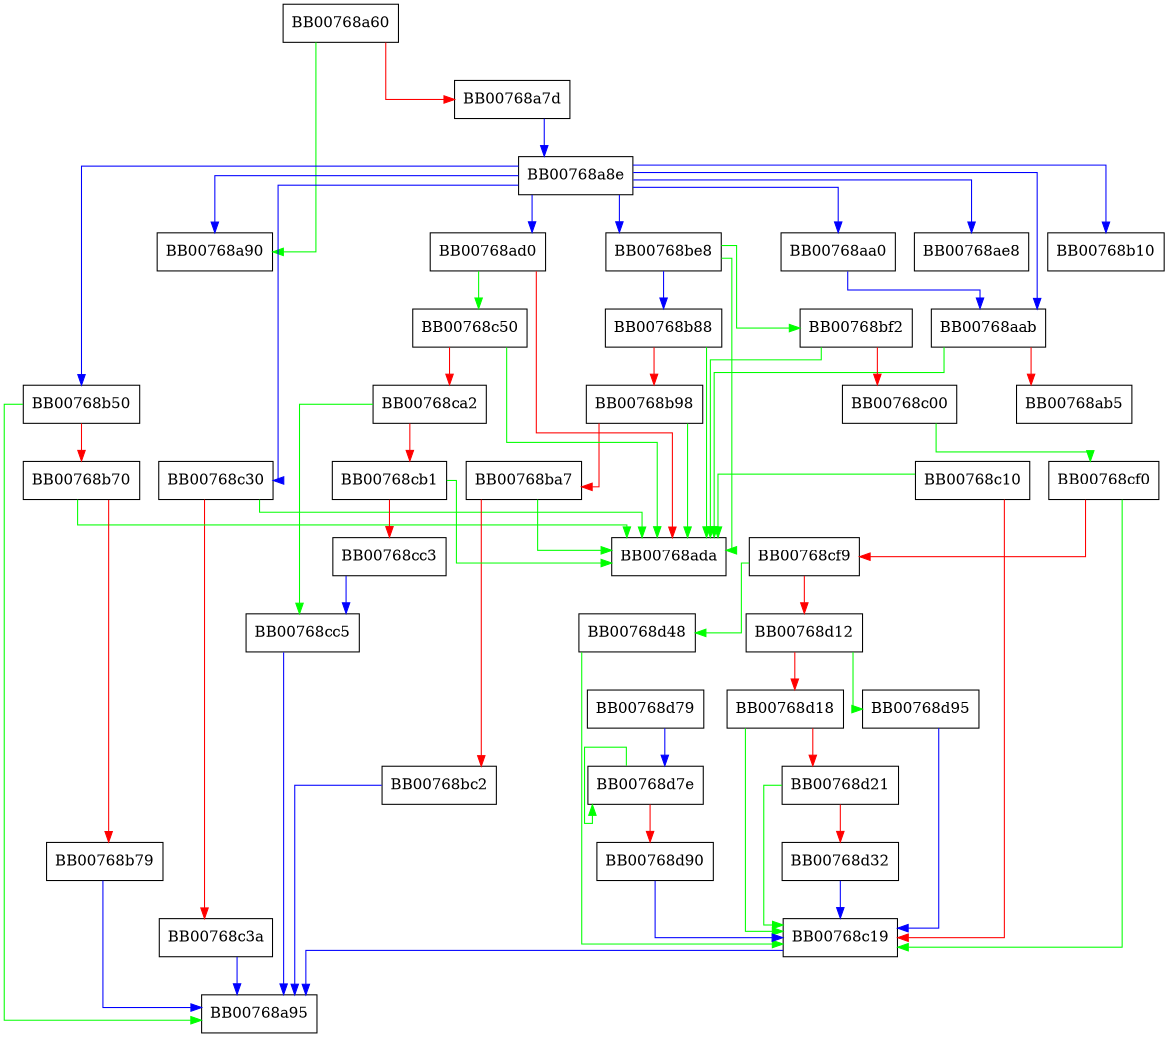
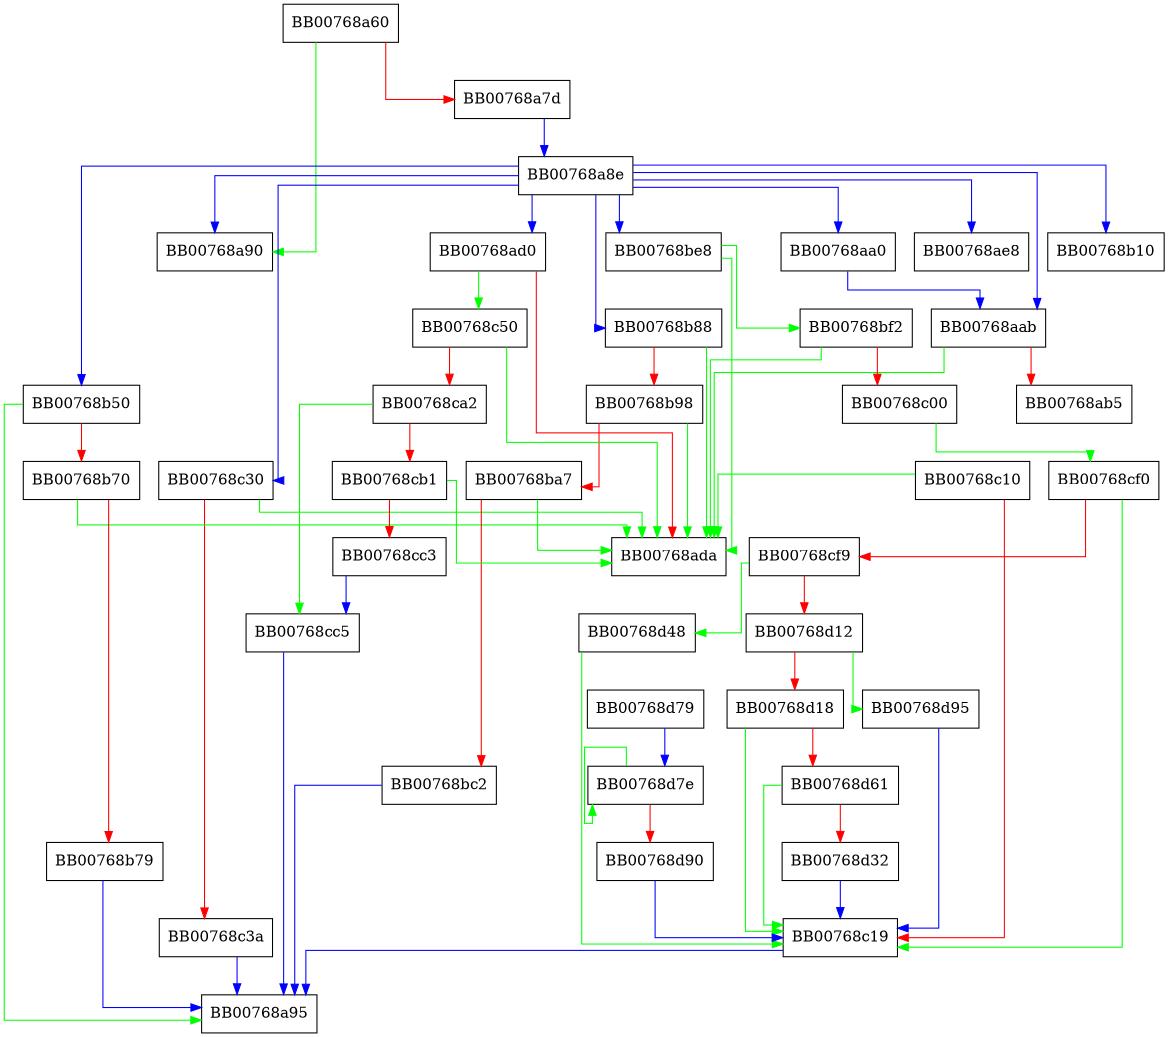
(664, 285) -> (596, 262)
(840, 785) -> (840, 785)
